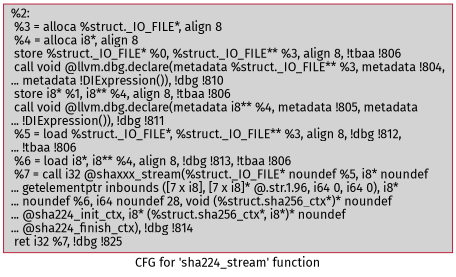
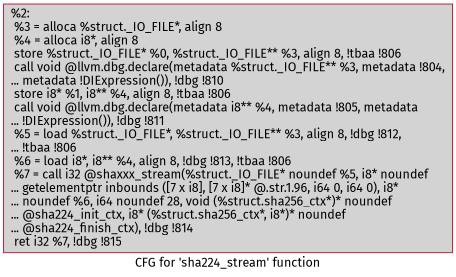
(67, 242) -> (66, 242)
